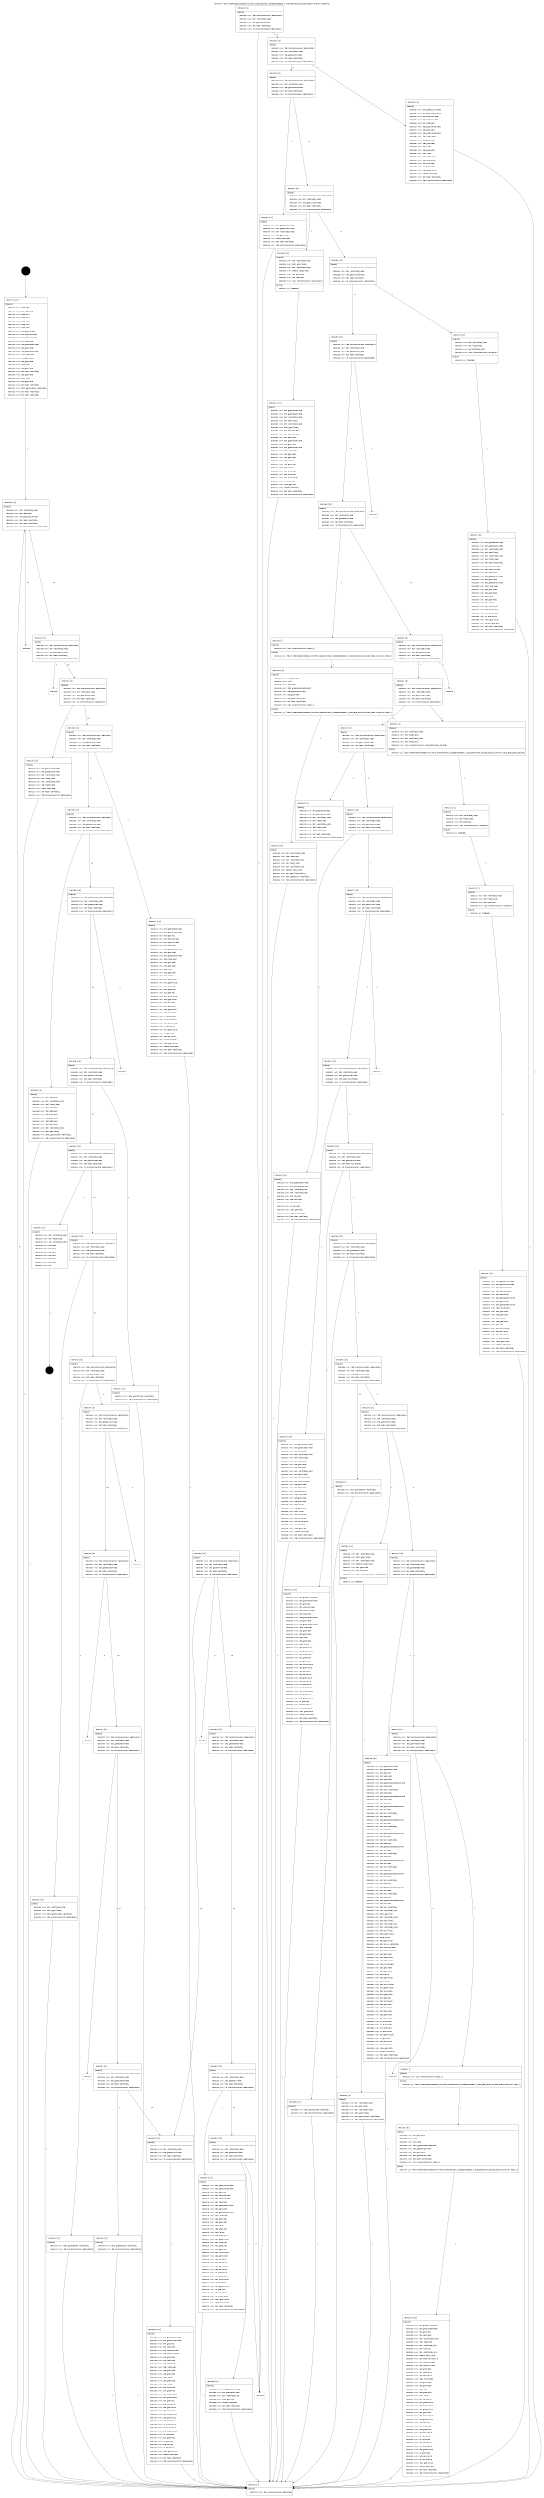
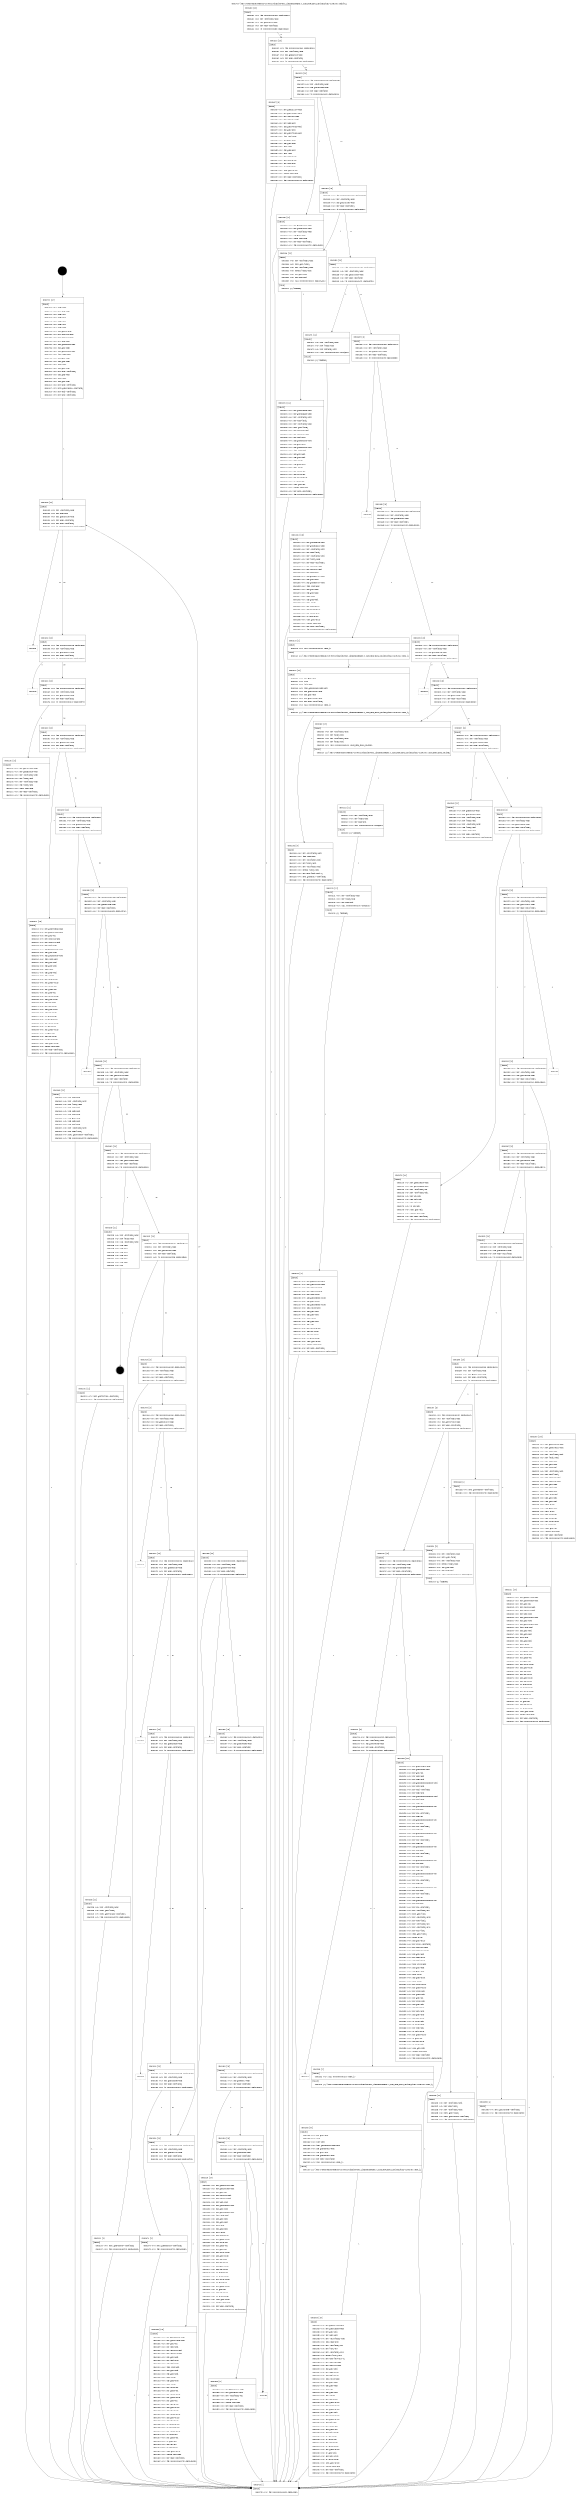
(263, 1319) -> (275, 1364)
